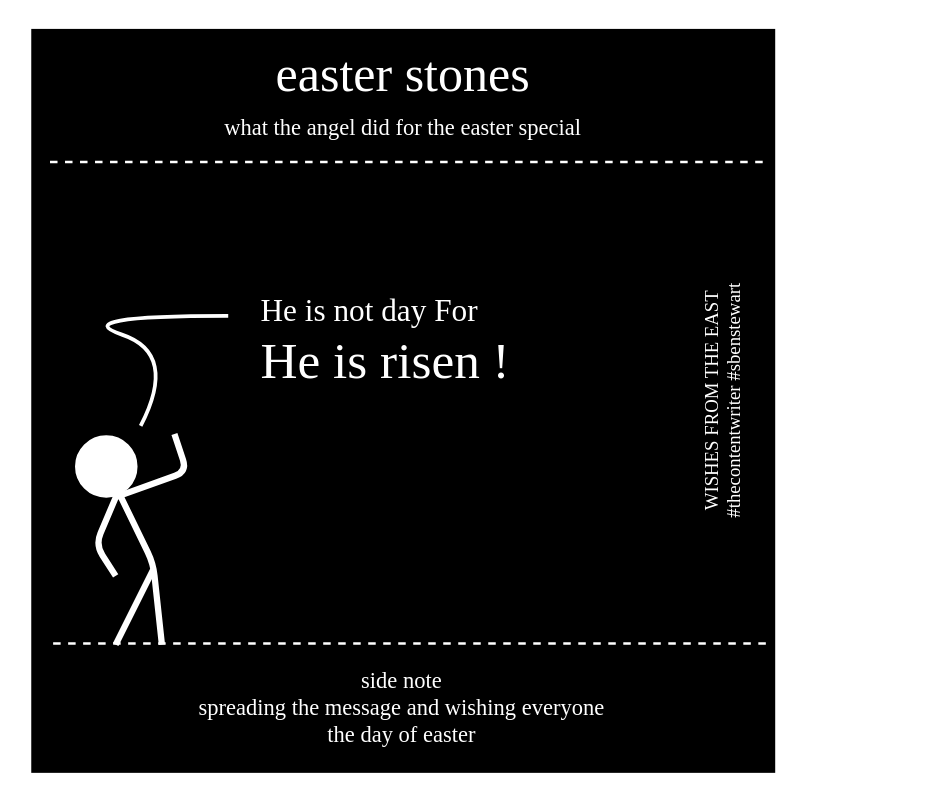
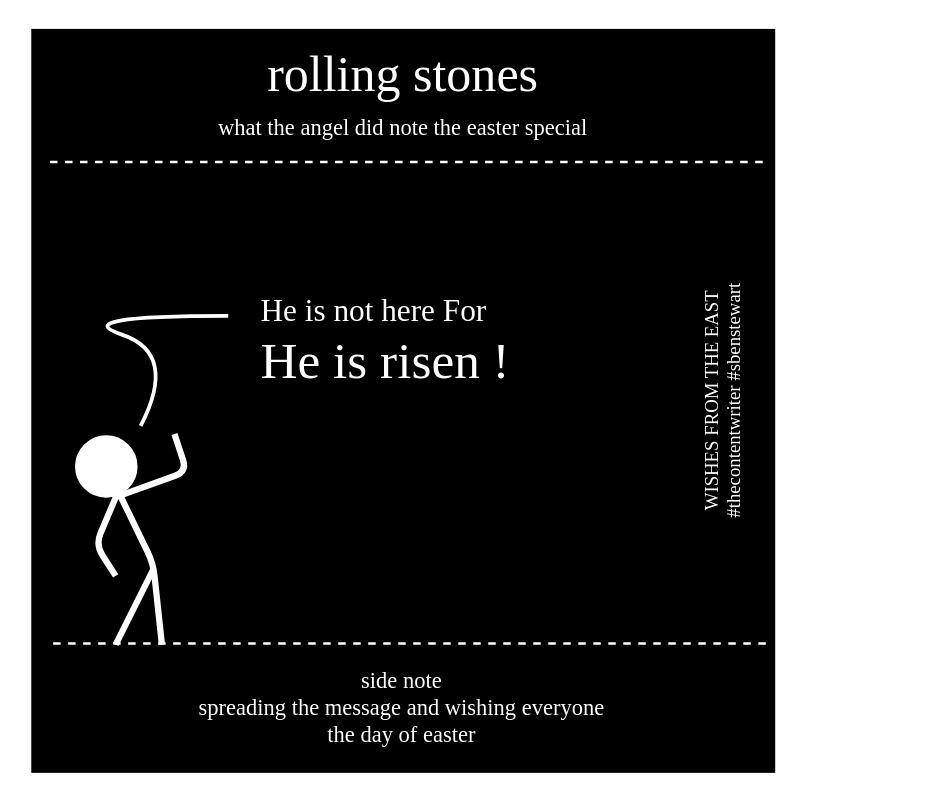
(403, 74) -> (403, 74)
(403, 128) -> (403, 128)
(386, 342) -> (386, 342)
